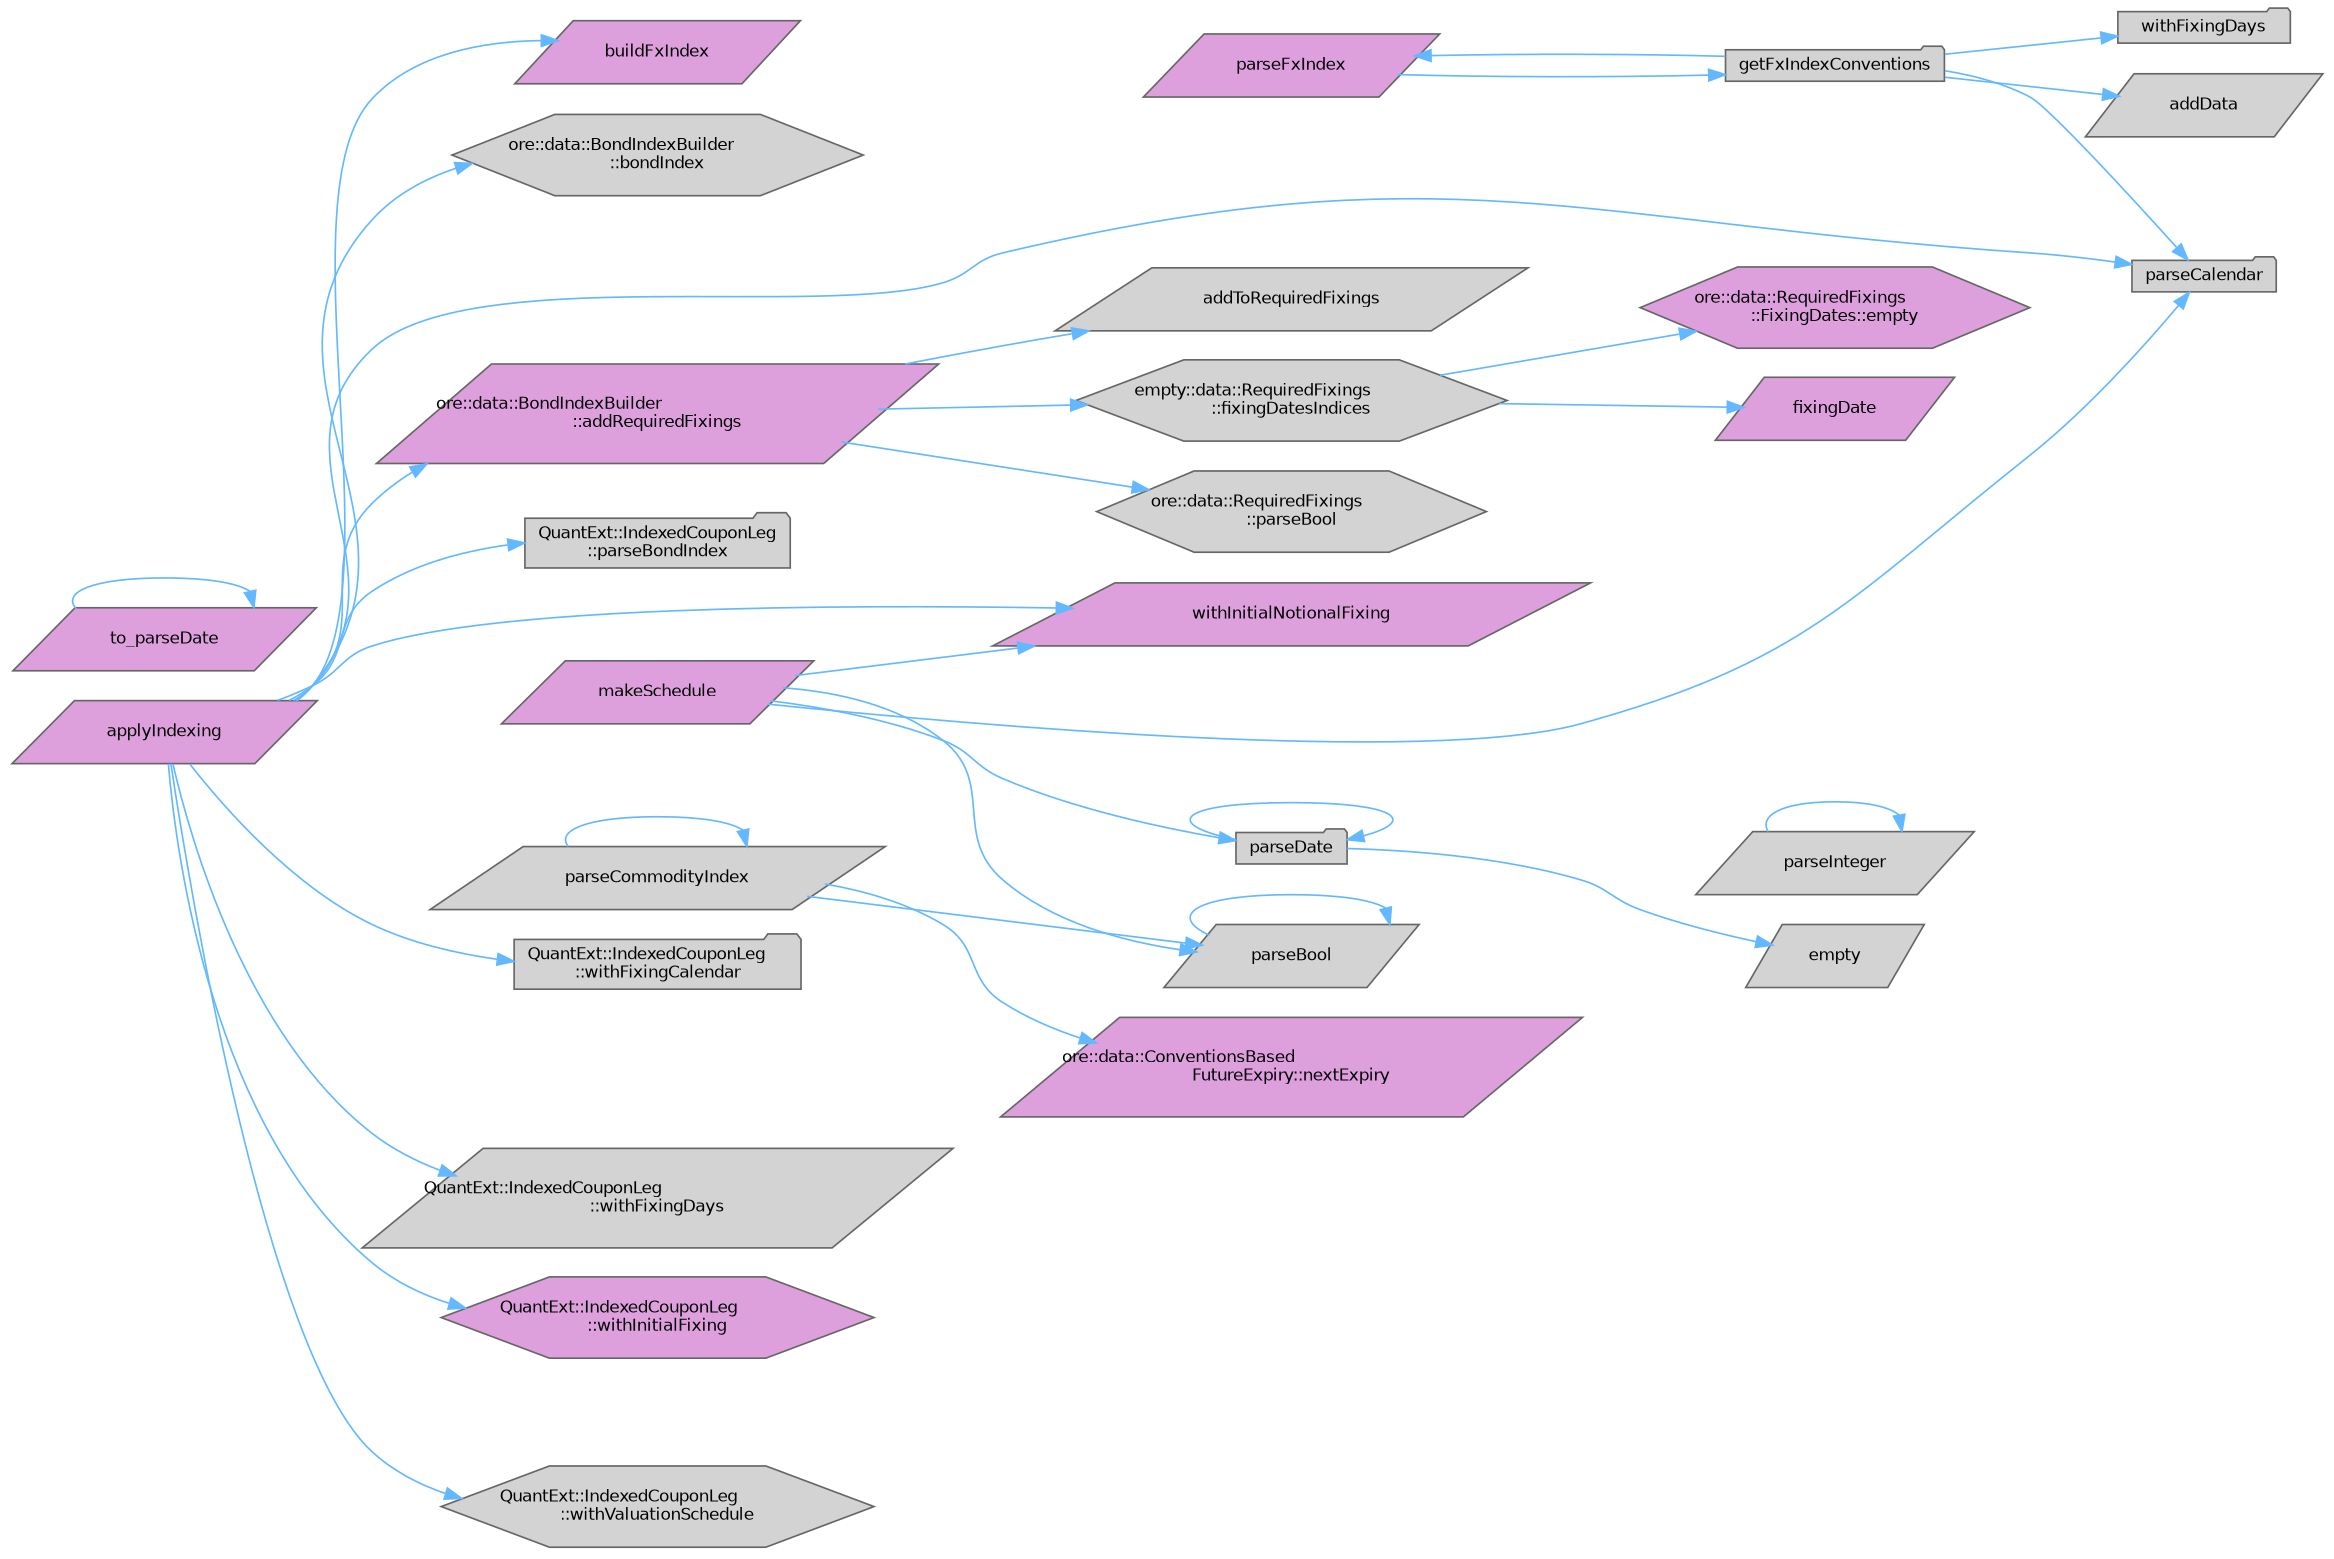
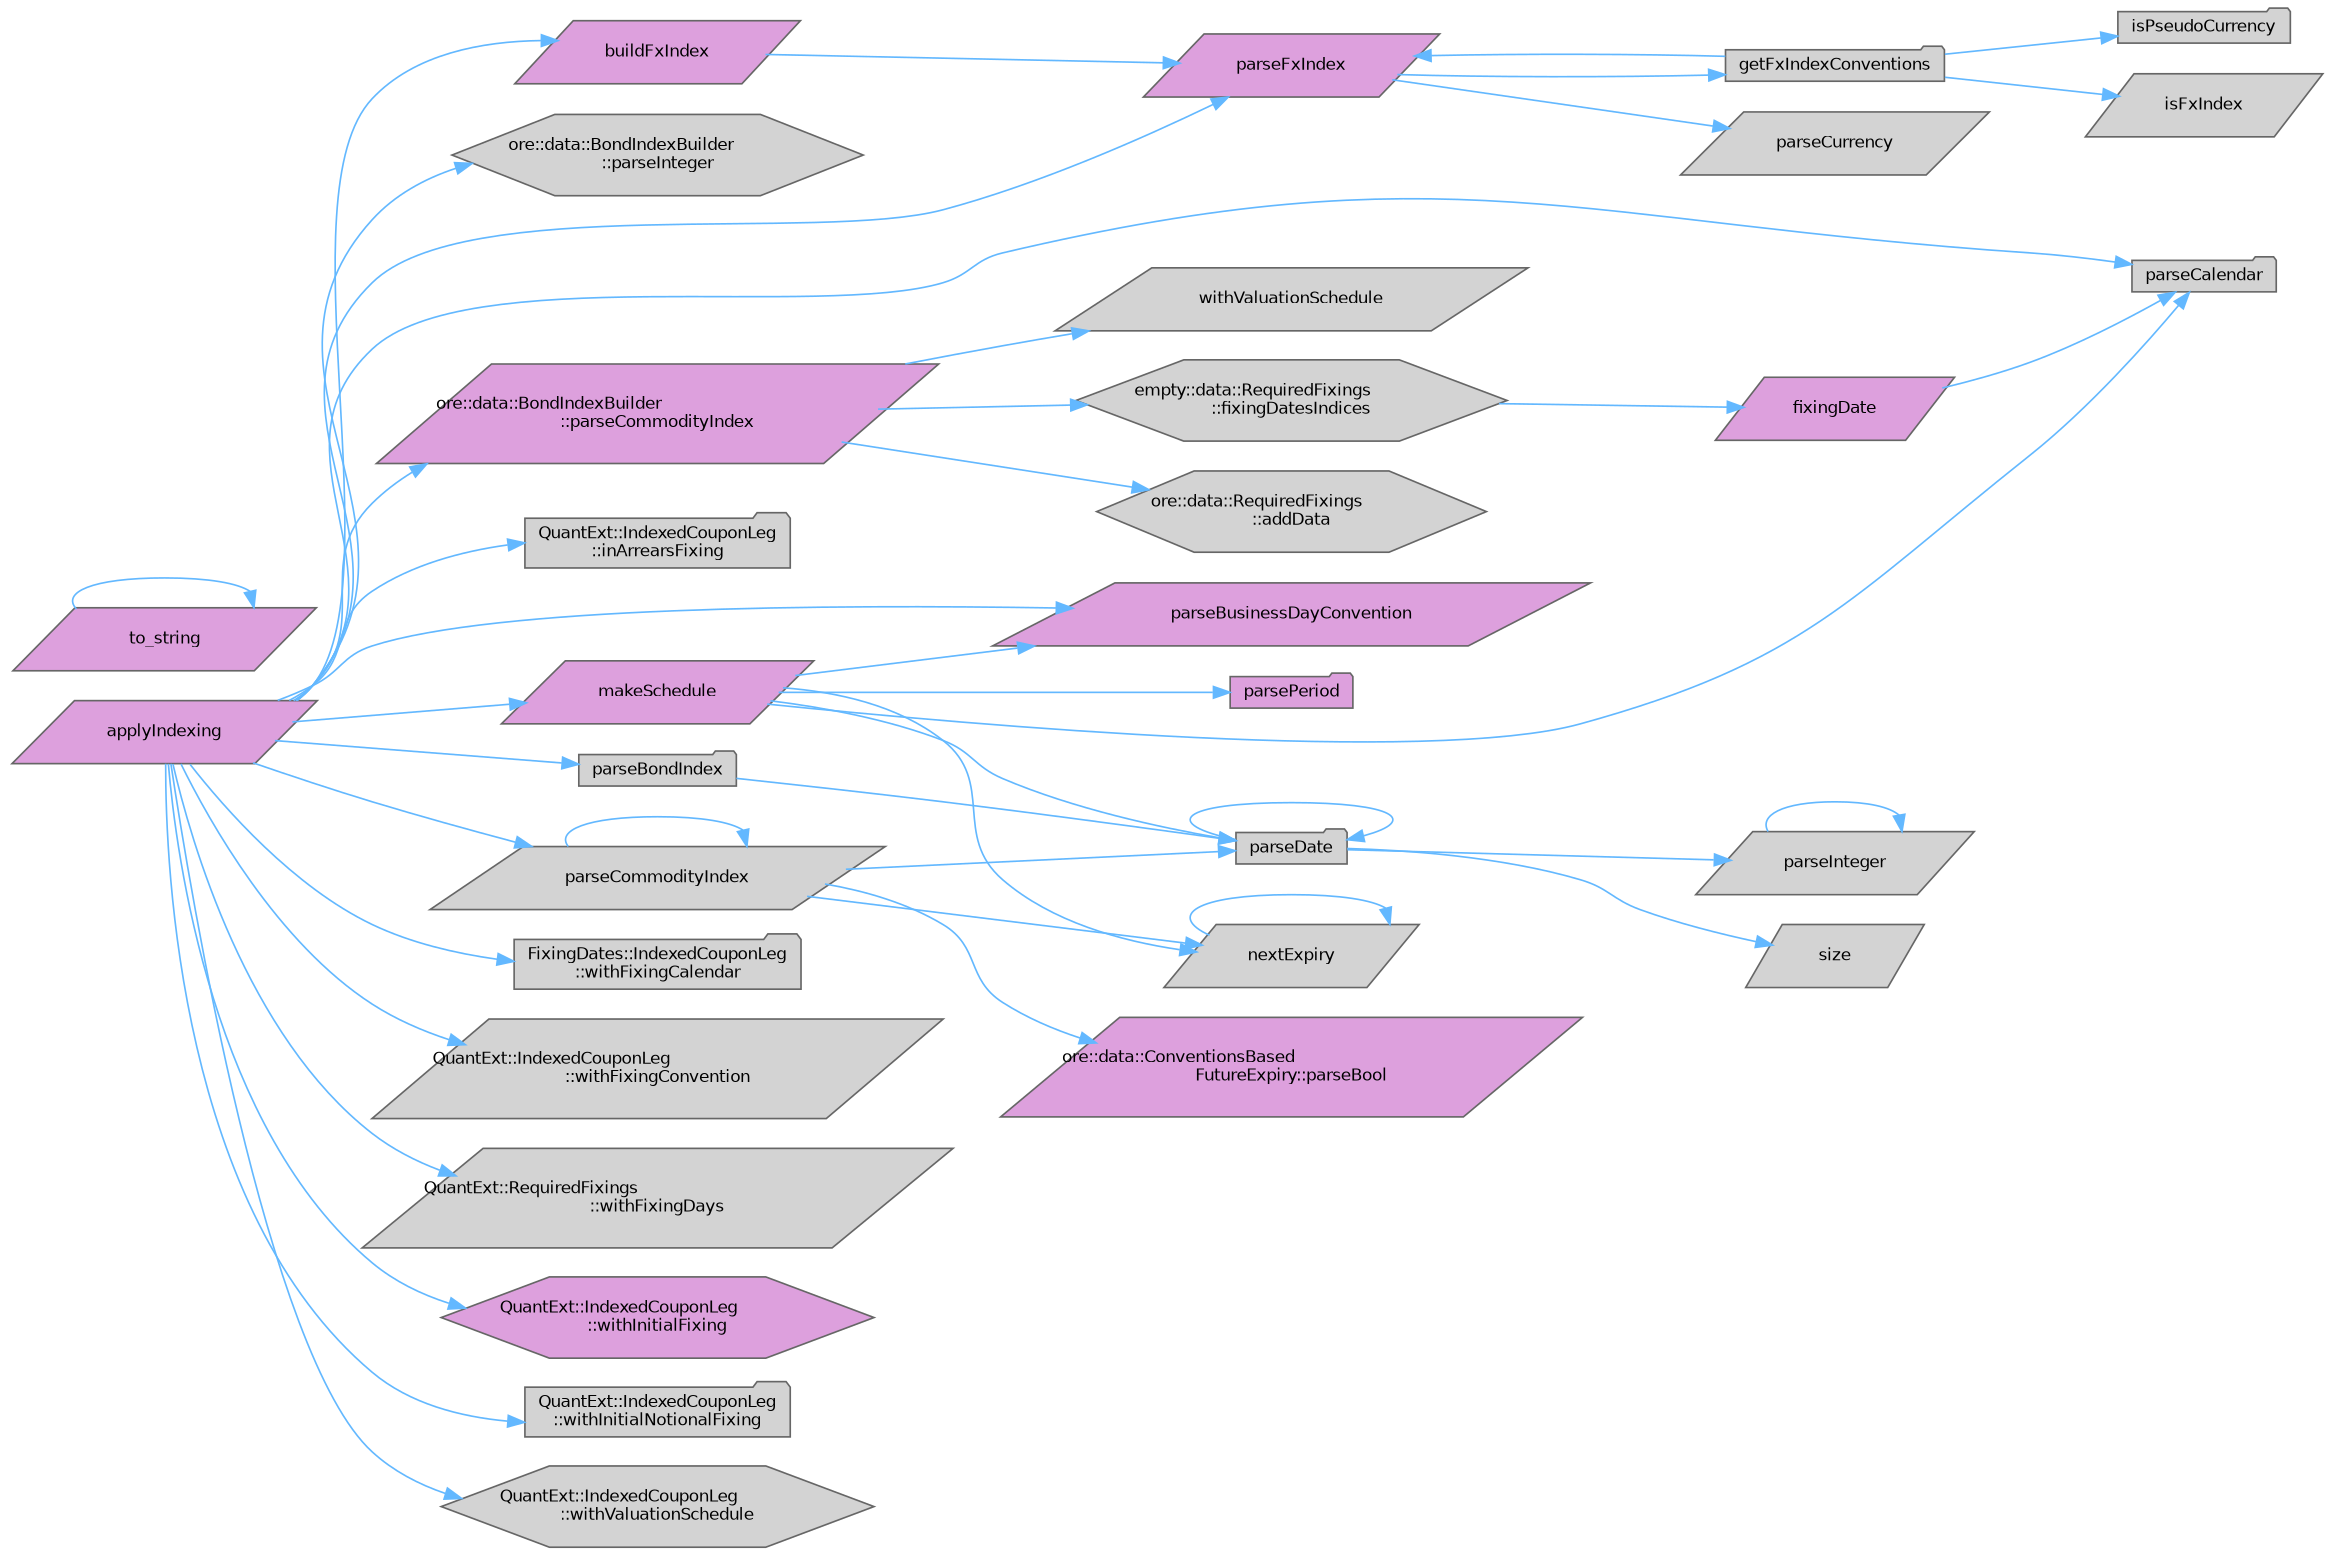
(2204, 27) -> (2204, 27)
none -> (964, 59)
(2204, 105) -> (2204, 105)
(2074, 138) -> (2055, 353)
none -> (1835, 143)
(658, 155) -> (658, 155)
none -> (573, 228)
(1292, 299) -> (1292, 299)
(1835, 308) -> none
(658, 414) -> (658, 414)
(1292, 512) -> (1292, 512)
(658, 543) -> (658, 543)
(1292, 614) -> (1292, 614)
(165, 639) -> (165, 639)
none -> (1292, 692)
none -> (401, 713)
none -> (658, 770)
none -> (383, 805)
none -> (1531, 855)
none -> (1032, 860)
(1292, 956) -> (1292, 956)
(1835, 956) -> (1835, 956)
(658, 964) -> (658, 964)
(1292, 1067) -> (1292, 1067)
none -> (658, 1069)
(658, 1198) -> (658, 1198)
none -> (658, 1412)
